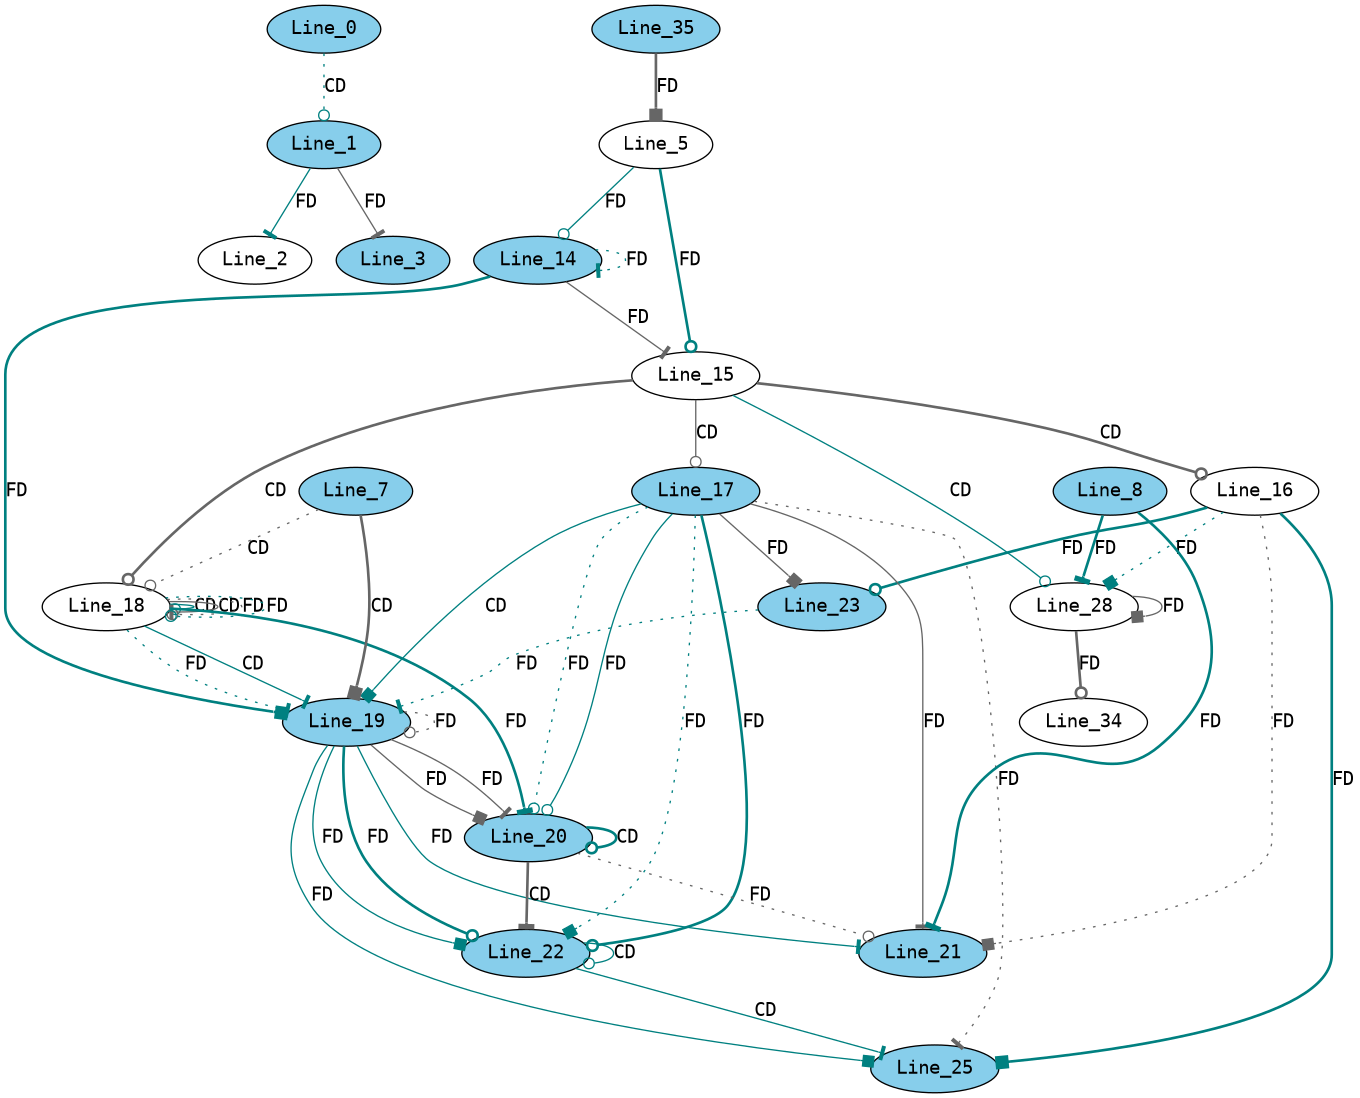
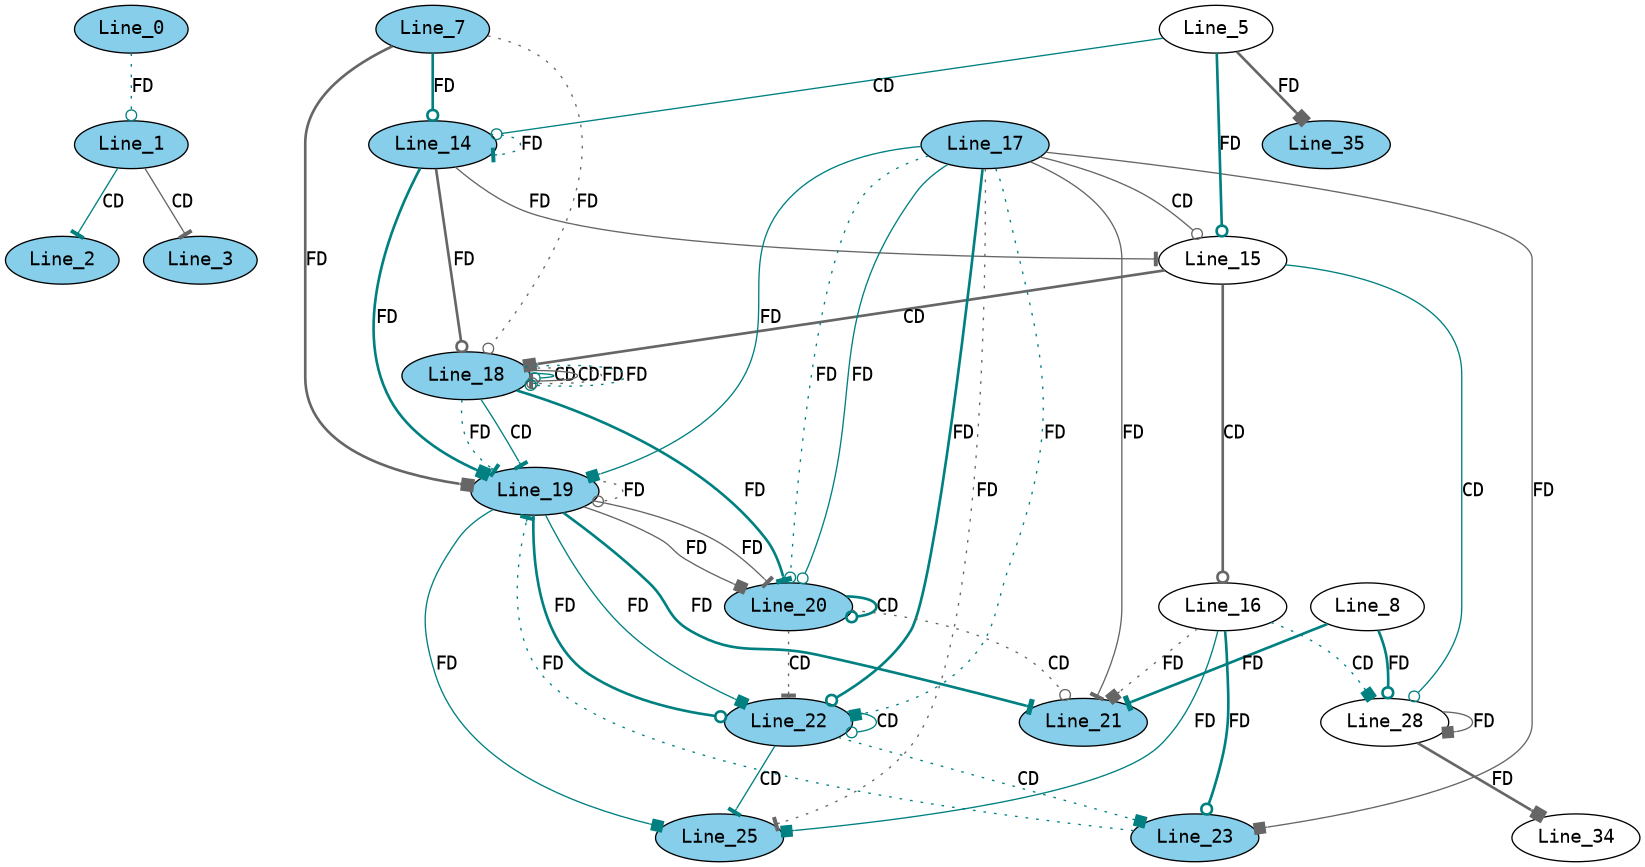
(656, 80) -> (1266, 82)
none -> (433, 82)
(335, 87) -> (143, 87)
(306, 202) -> (113, 202)
(375, 202) -> (182, 202)
(615, 202) -> (884, 87)
none -> (449, 255)
(255, 260) -> (62, 260)
(696, 428) -> (1121, 184)
(361, 429) -> (867, 315)
(1110, 491) -> (1367, 607)
(1093, 546) -> (1387, 658)
(258, 549) -> (587, 202)
(1186, 549) -> (1363, 665)
(106, 607) -> (466, 376)
(382, 607) -> (317, 260)
(496, 607) -> (771, 318)
(1078, 659) -> (1483, 782)
none -> (985, 778)
(527, 889) -> (789, 661)
(760, 896) -> (1059, 665)
(1332, 902) -> (1058, 789)
(571, 908) -> (773, 649)
